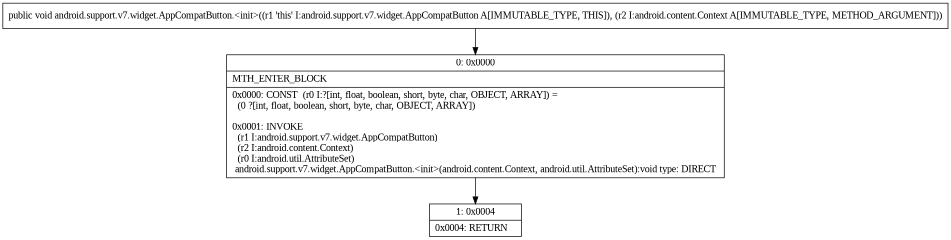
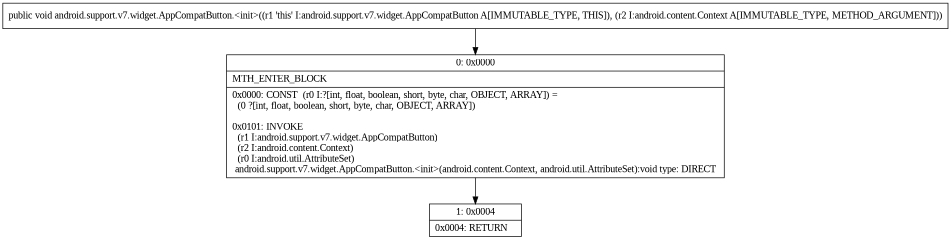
(270, 127) -> (270, 127)
